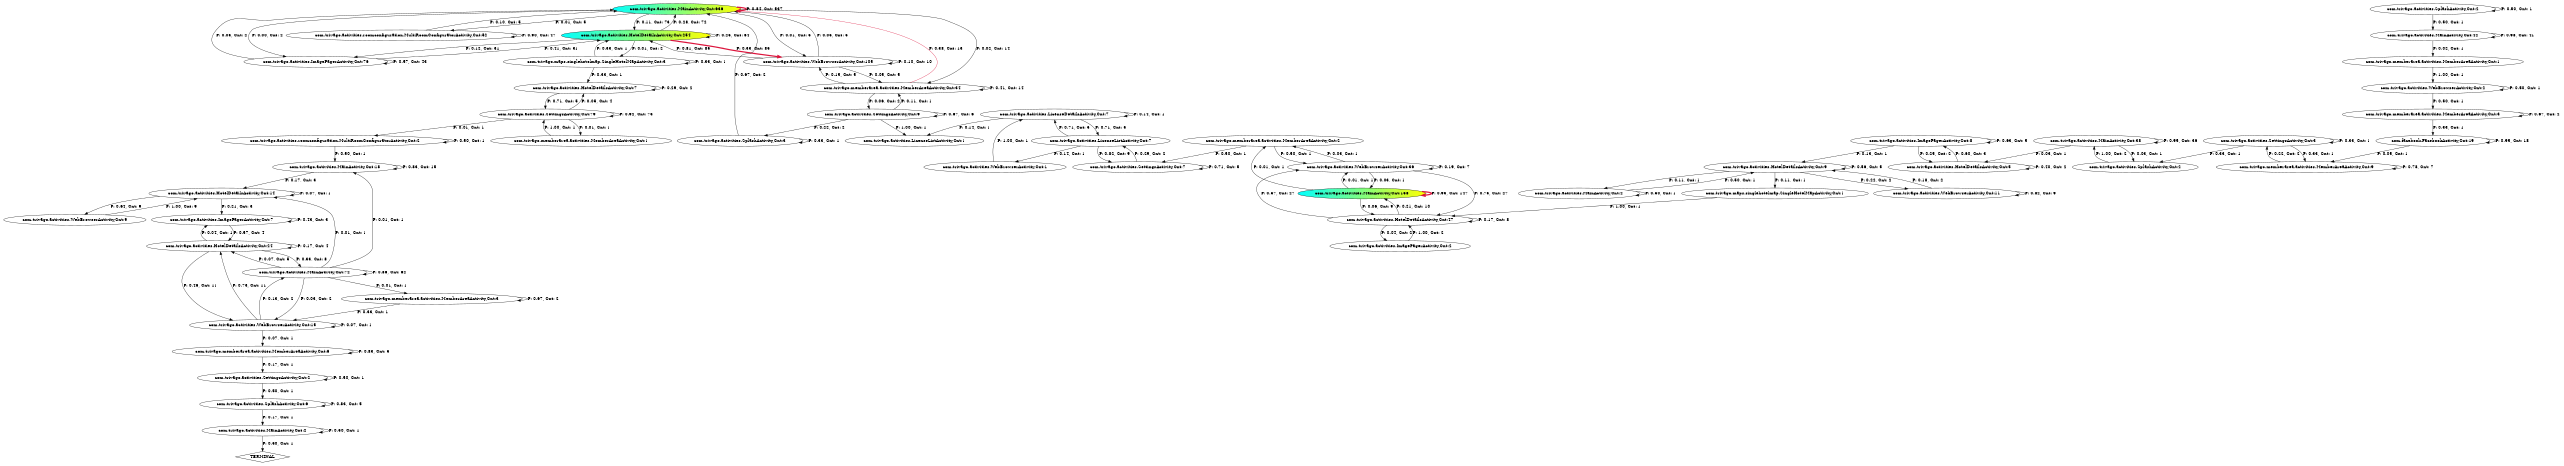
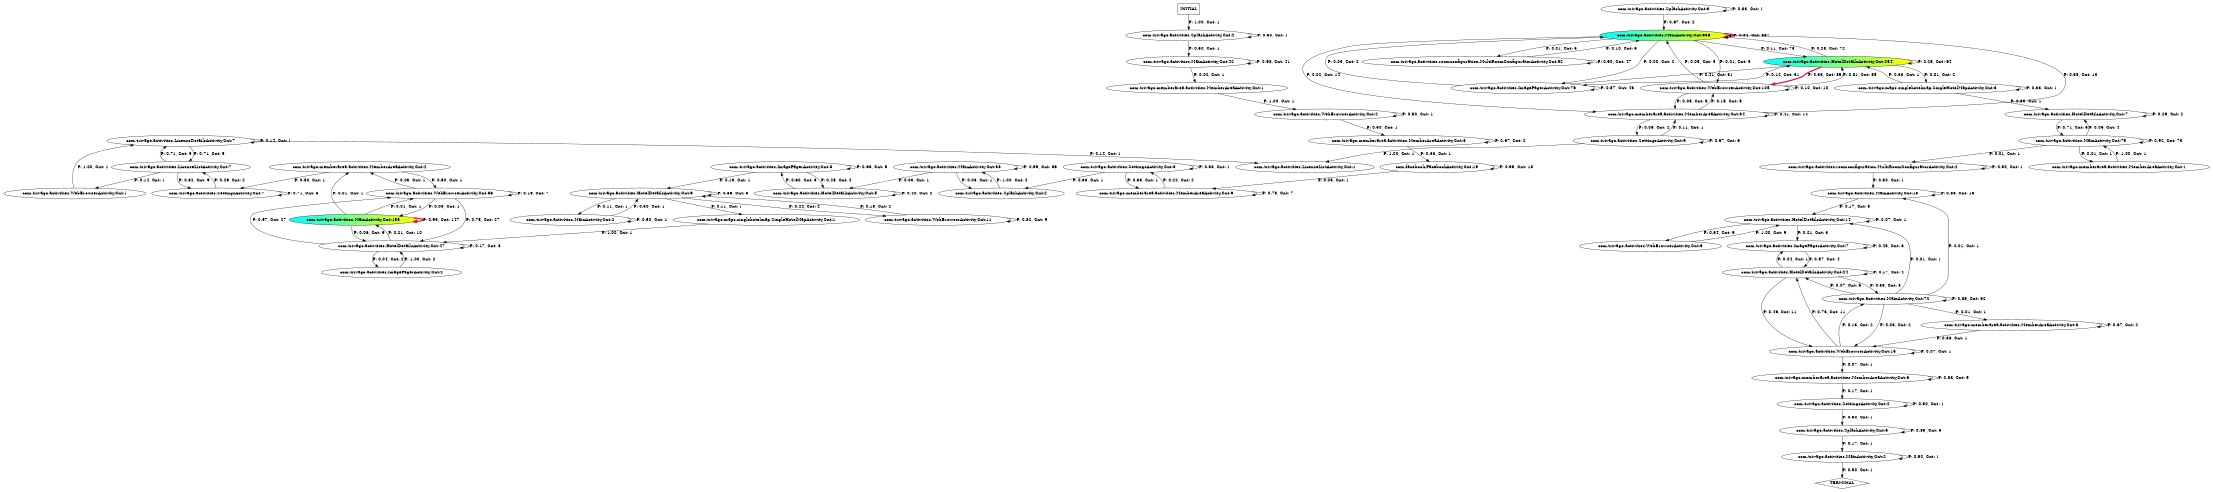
none -> (1189, 9)
(862, 25) -> (2055, 70)
(547, 114) -> (2081, 141)
(808, 127) -> none
